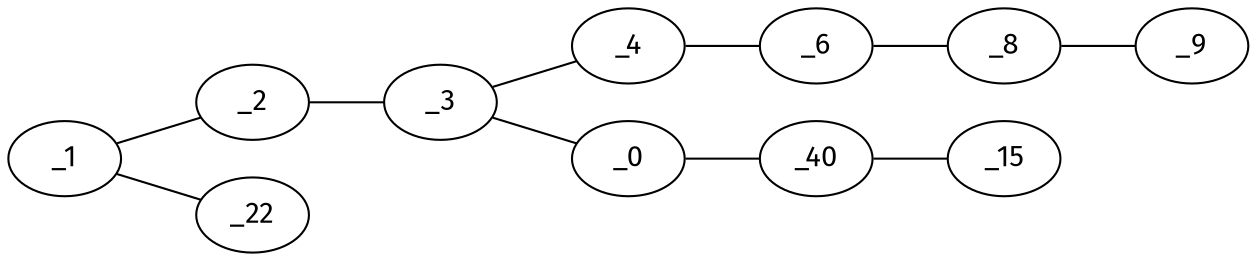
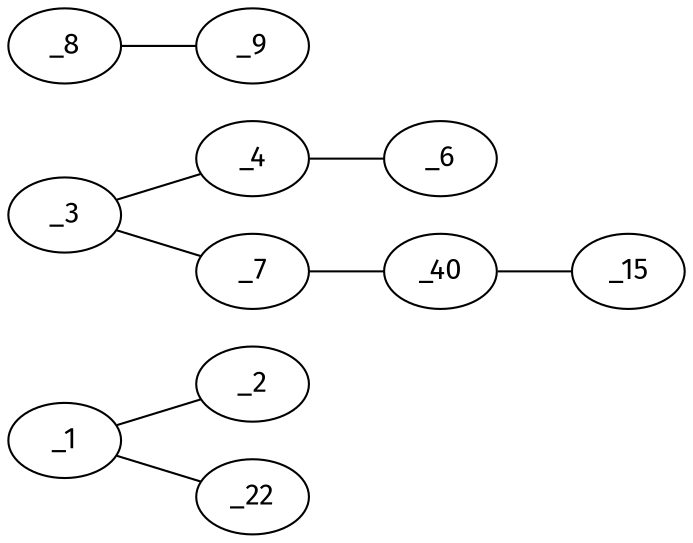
(910, 46) -> none
(347, 102) -> none
(628, 159) -> (253, 271)
